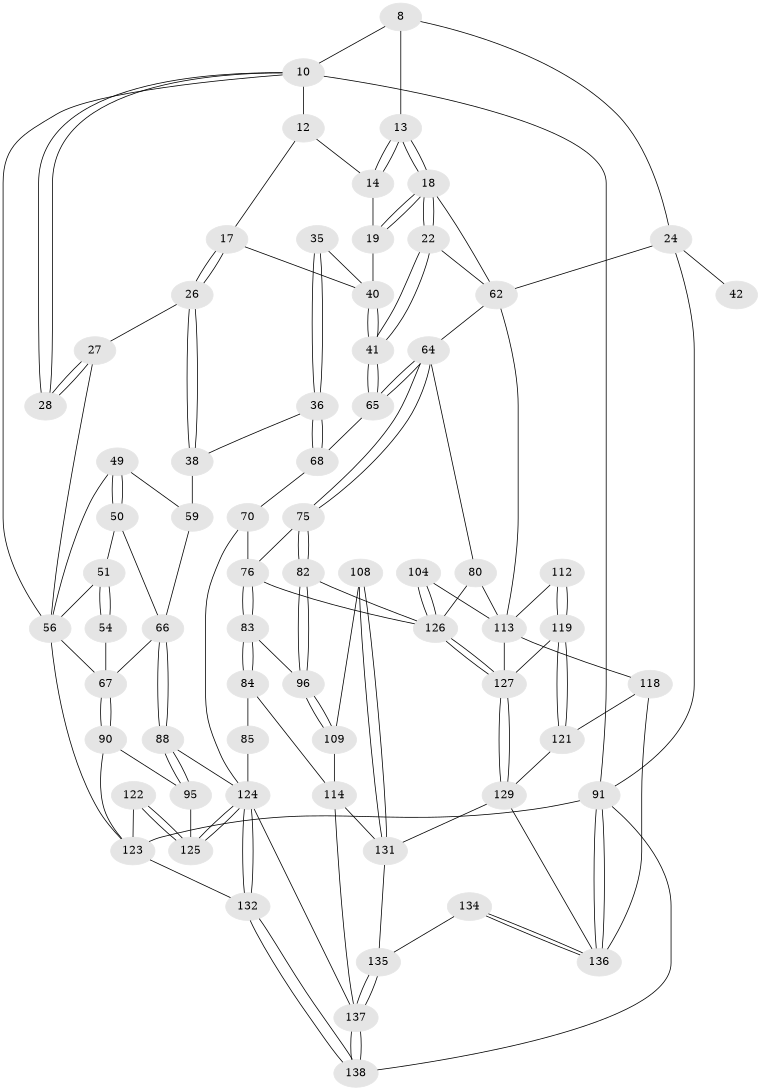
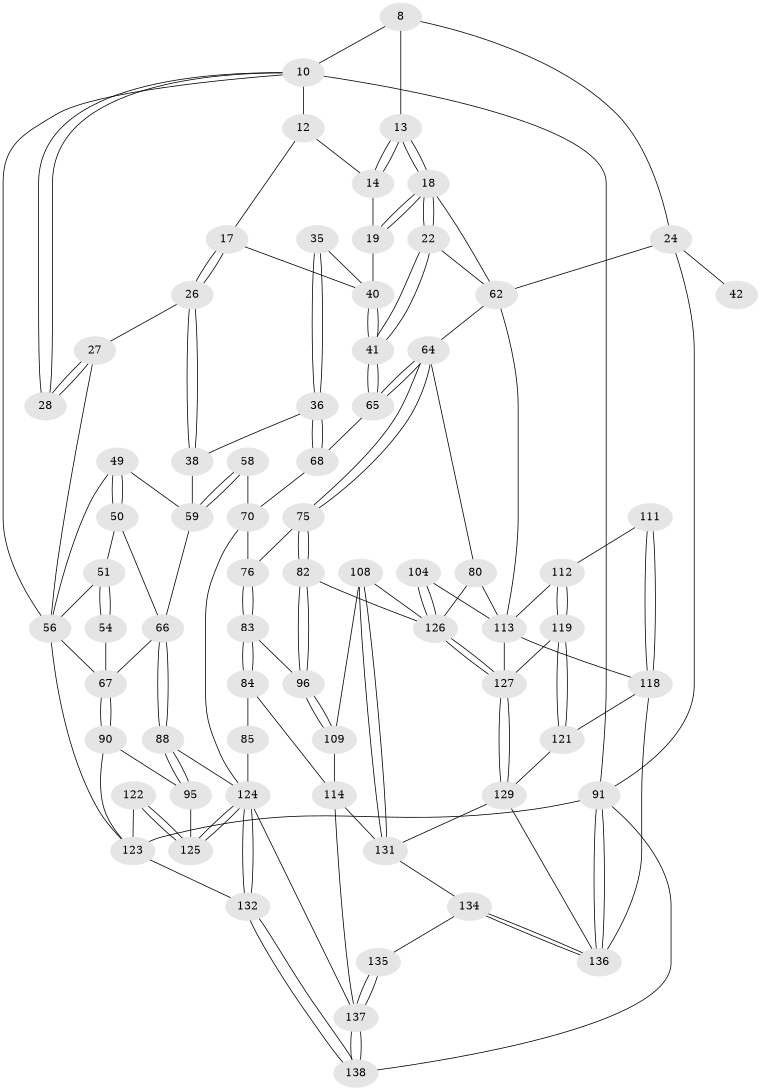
none -> (248, 462)
none -> (650, 517)
(339, 606) -> (398, 601)
(382, 907) -> (427, 879)
